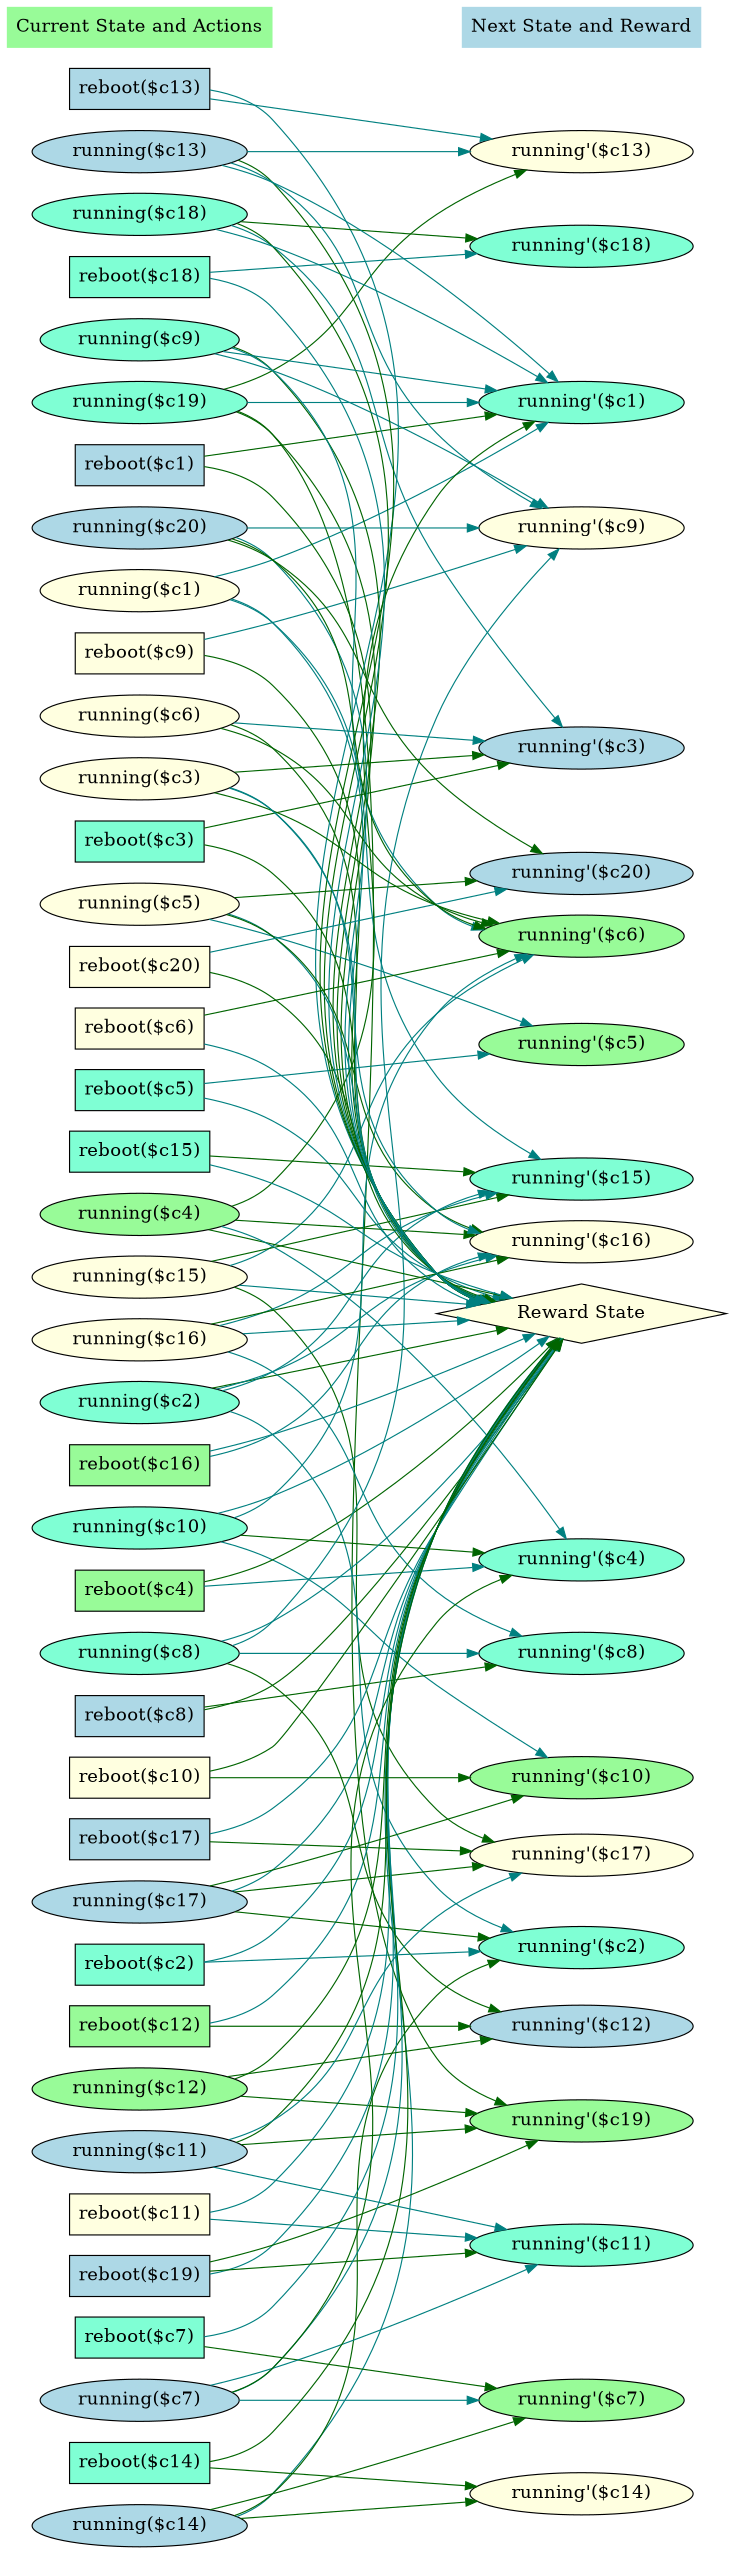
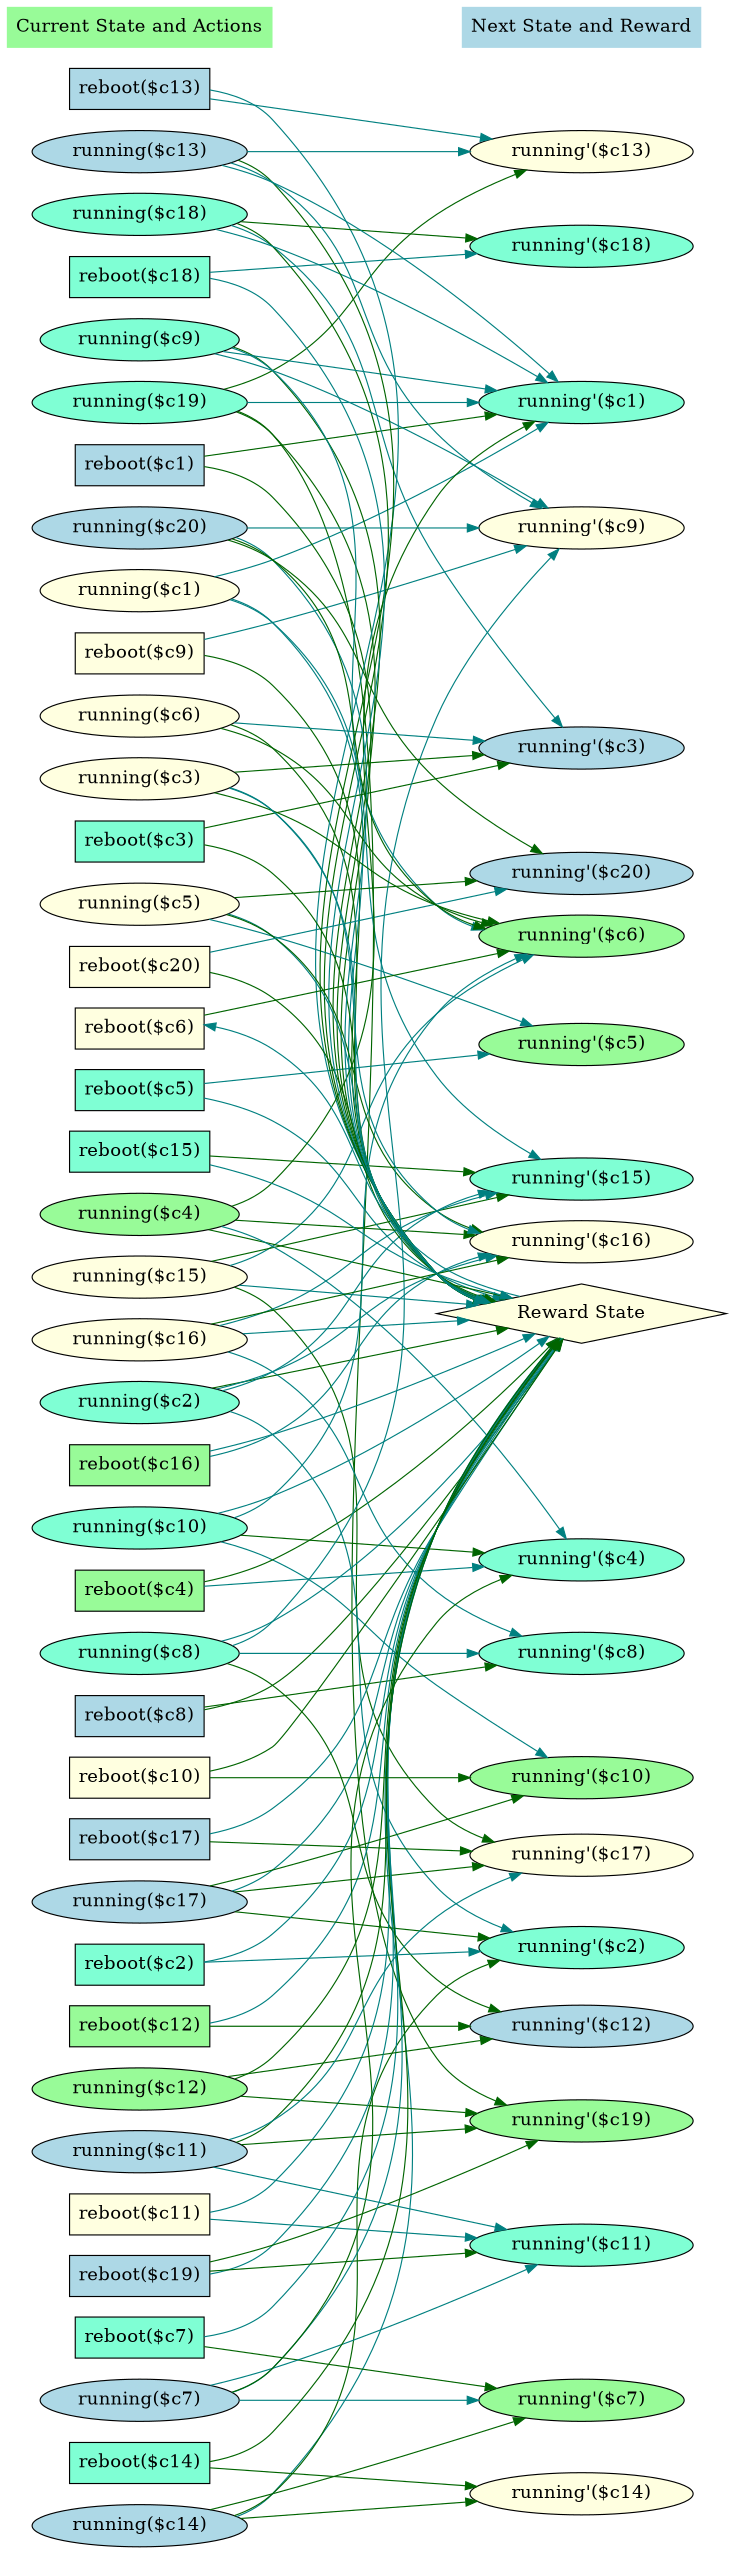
(344, 1151) -> (321, 1094)
